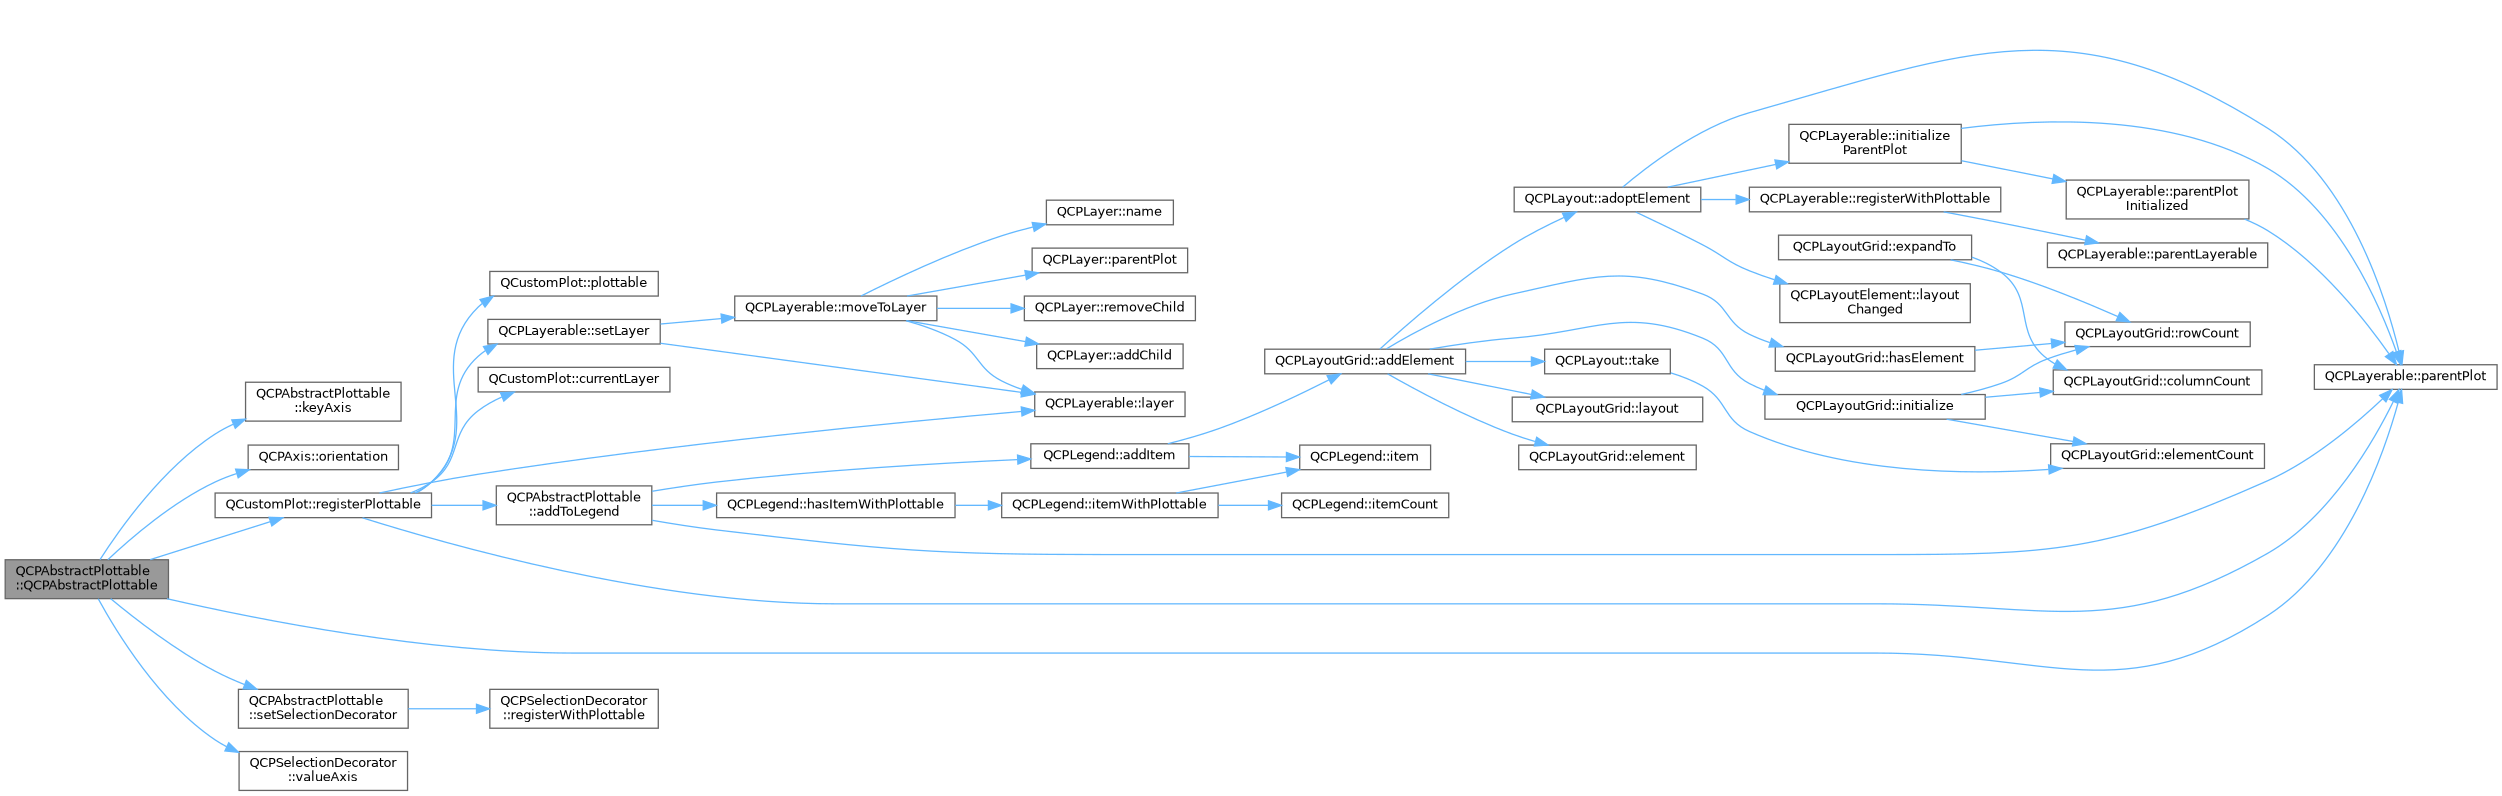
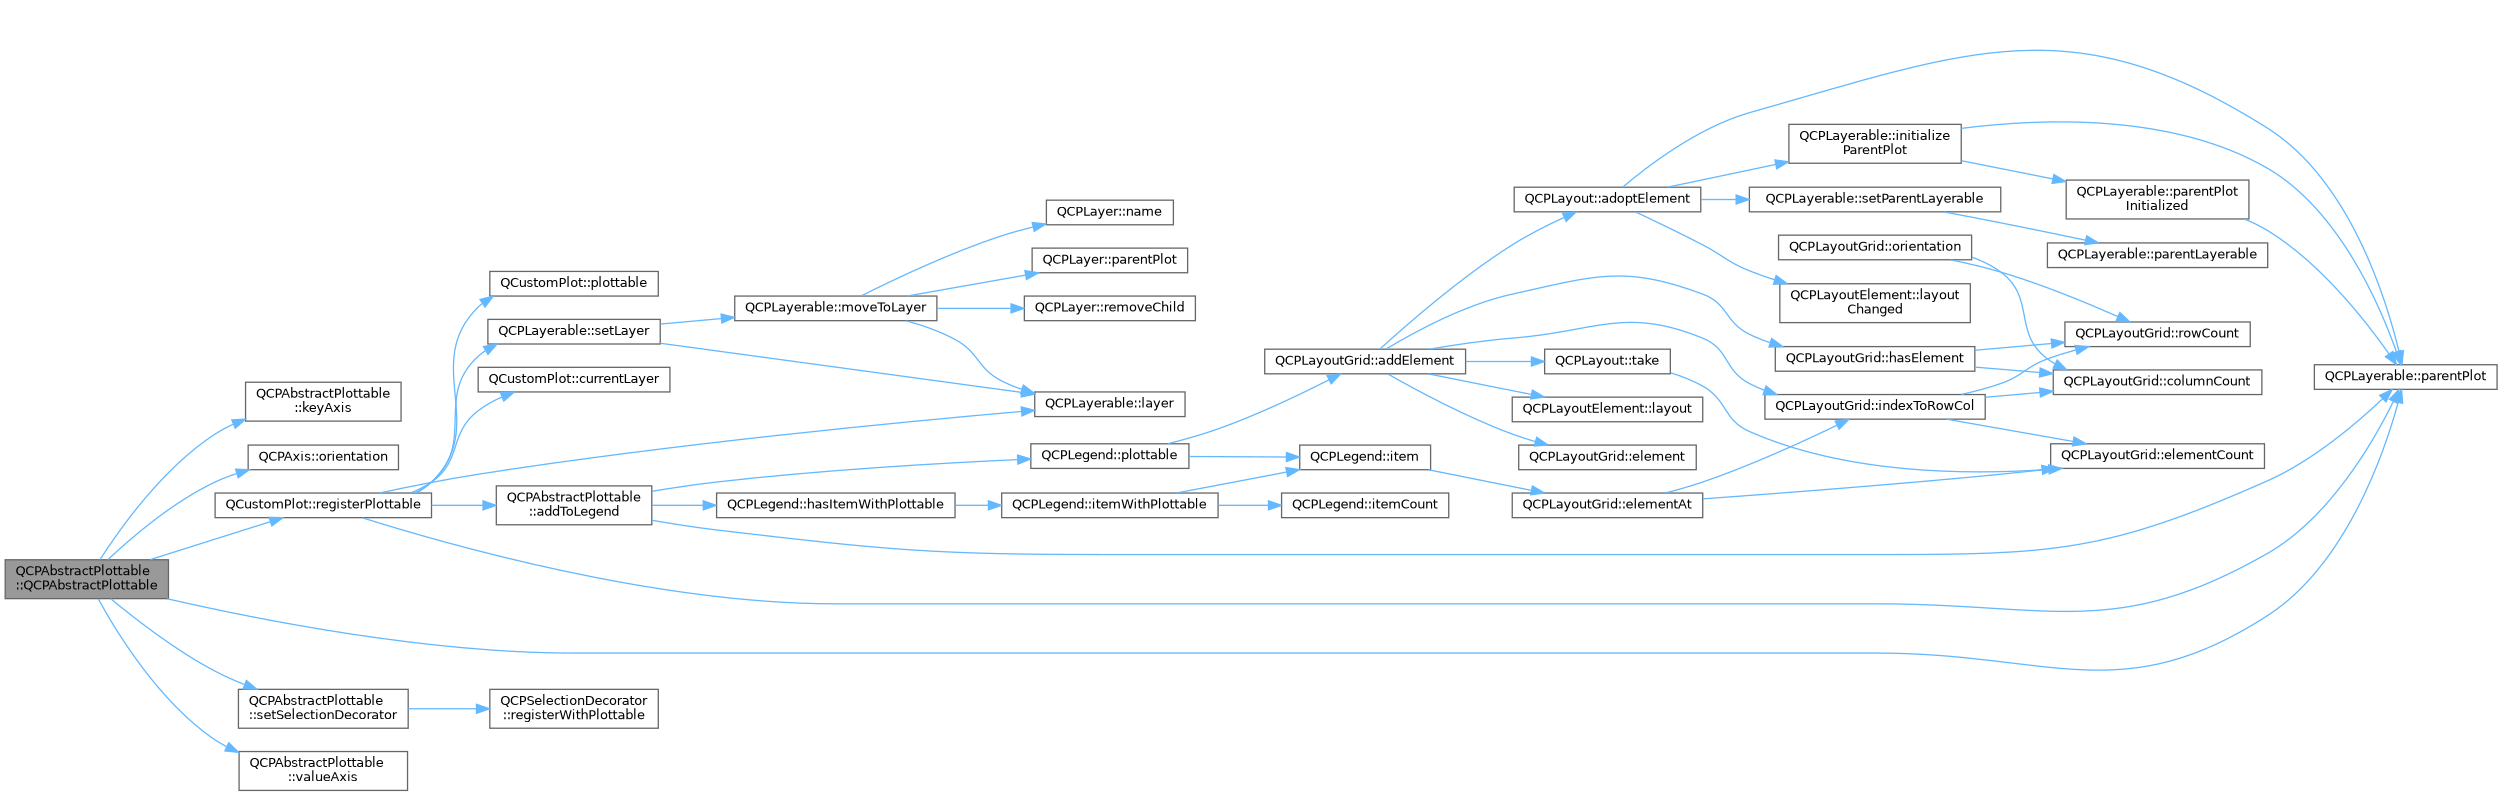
(1875, 200) -> (1875, 200)
(1875, 247) -> (1875, 247)
(1110, 356) -> none
none -> (2007, 370)
(1875, 407) -> (1875, 407)
(1607, 409) -> (1607, 409)
(1110, 456) -> (1110, 456)
none -> (1607, 505)
(323, 771) -> (323, 771)
